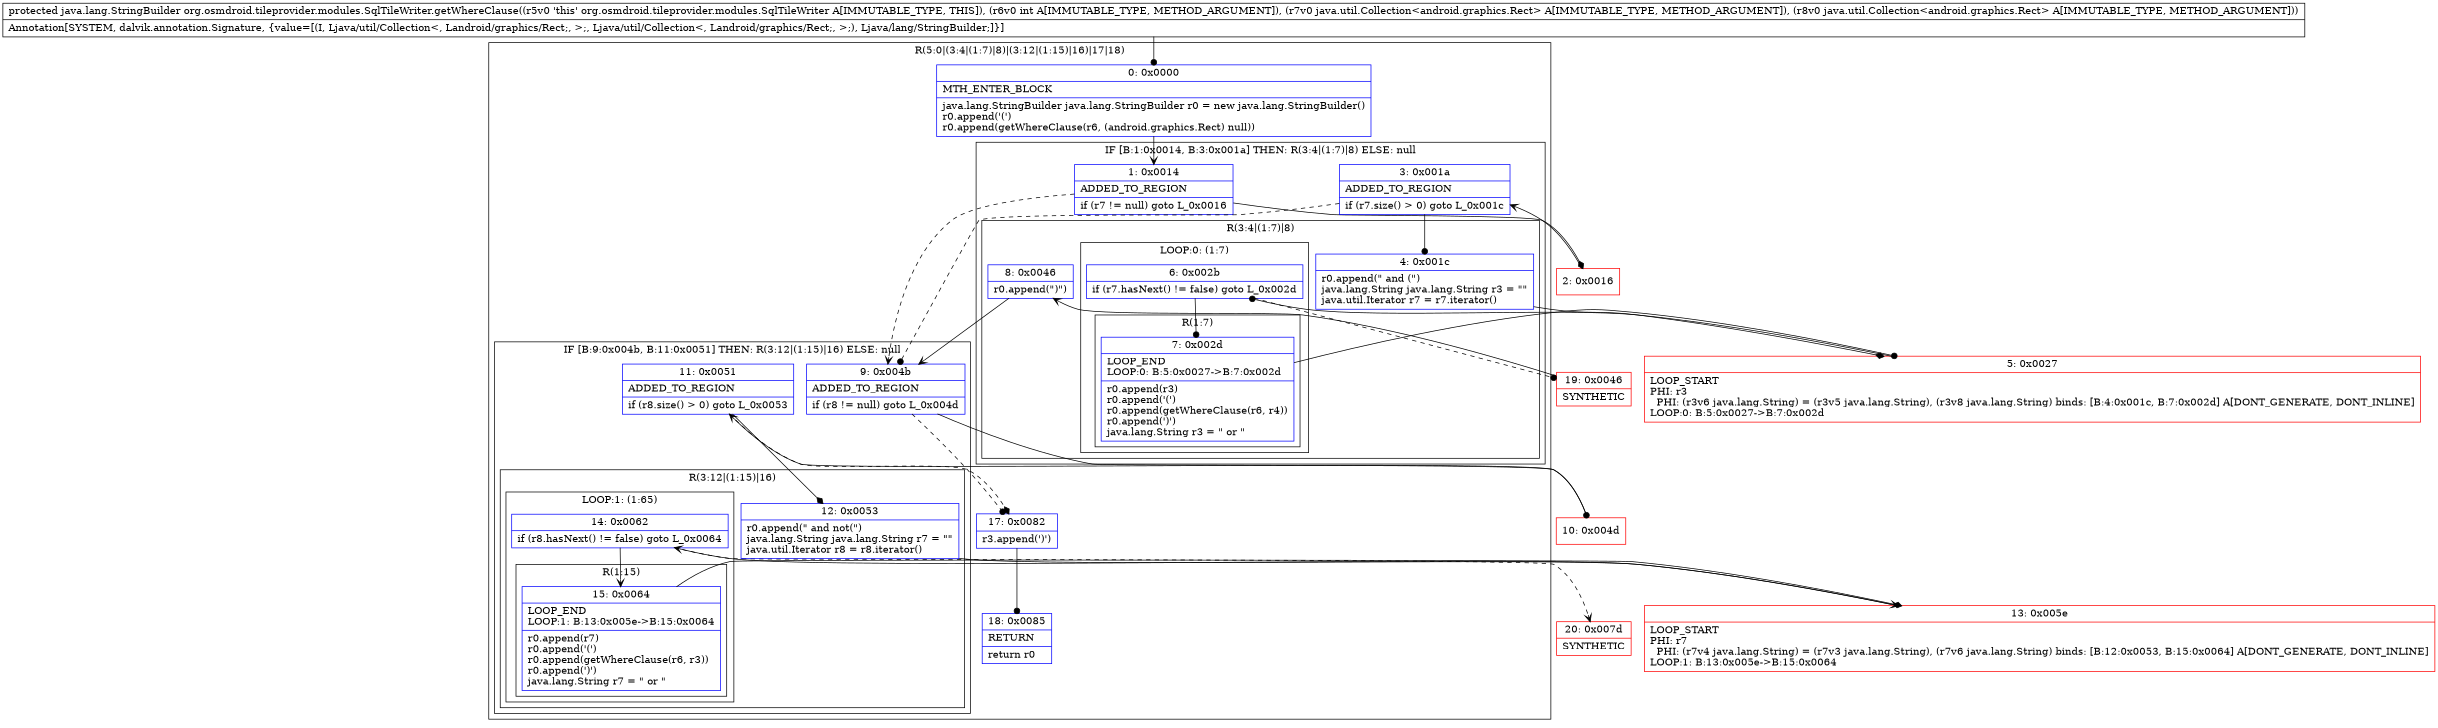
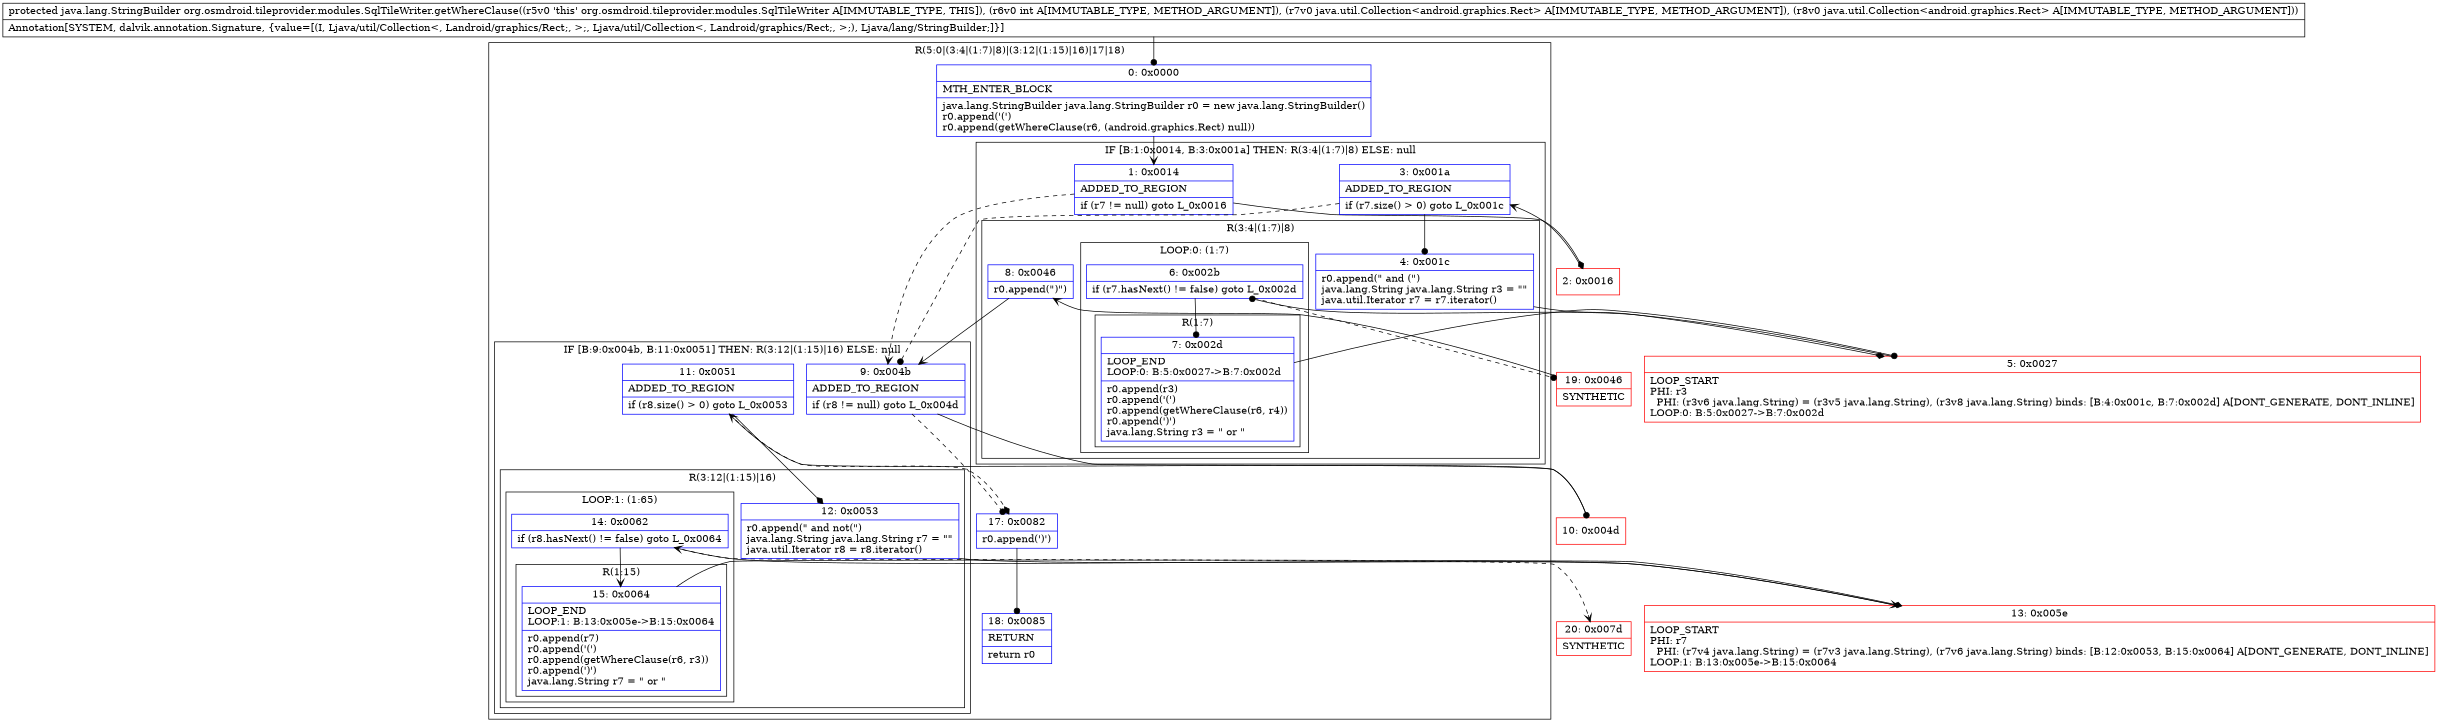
(1017, 539) -> (1017, 539)
